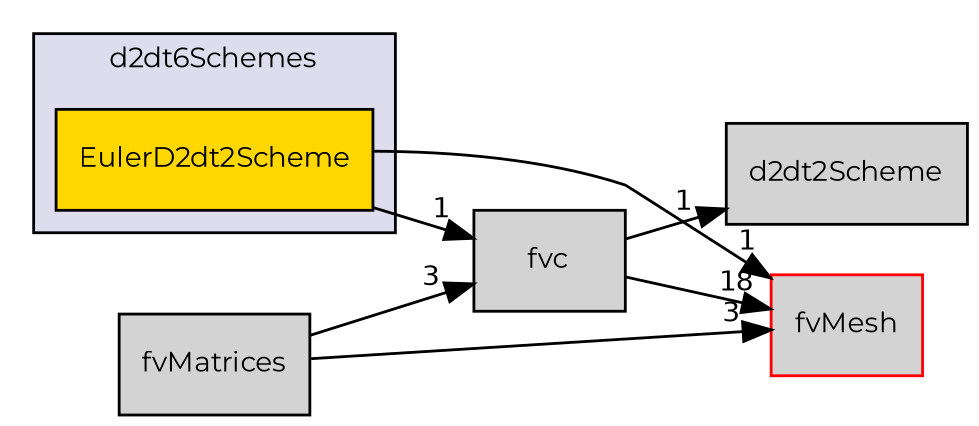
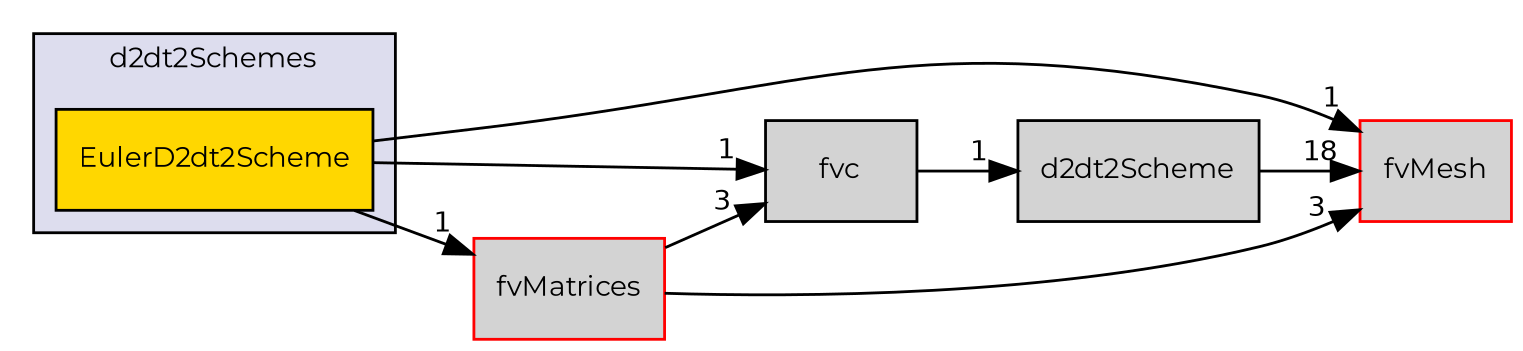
(215, 60) -> (215, 60)
none -> (414, 233)
(684, 290) -> (1295, 171)
(215, 365) -> (569, 289)
